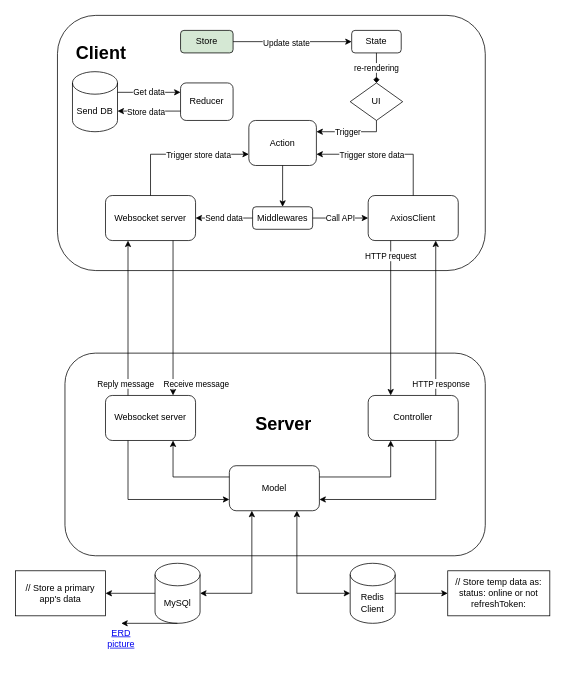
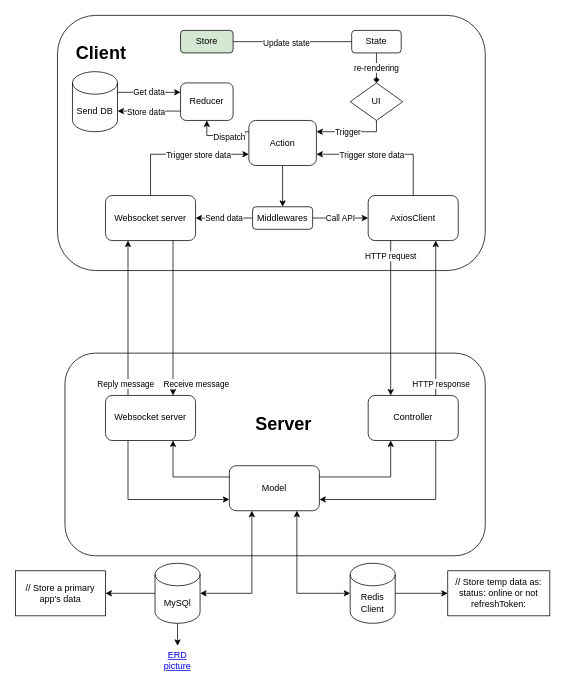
(345, 42) -> (347, 42)
none -> (224, 135)
(121, 638) -> (177, 660)
